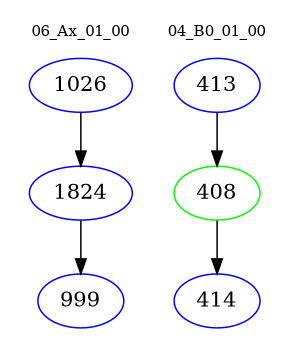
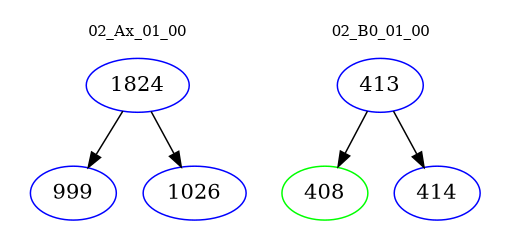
(81, 32) -> (138, 32)
(217, 32) -> (381, 32)
(81, 132) -> (163, 133)
(217, 240) -> (405, 133)
